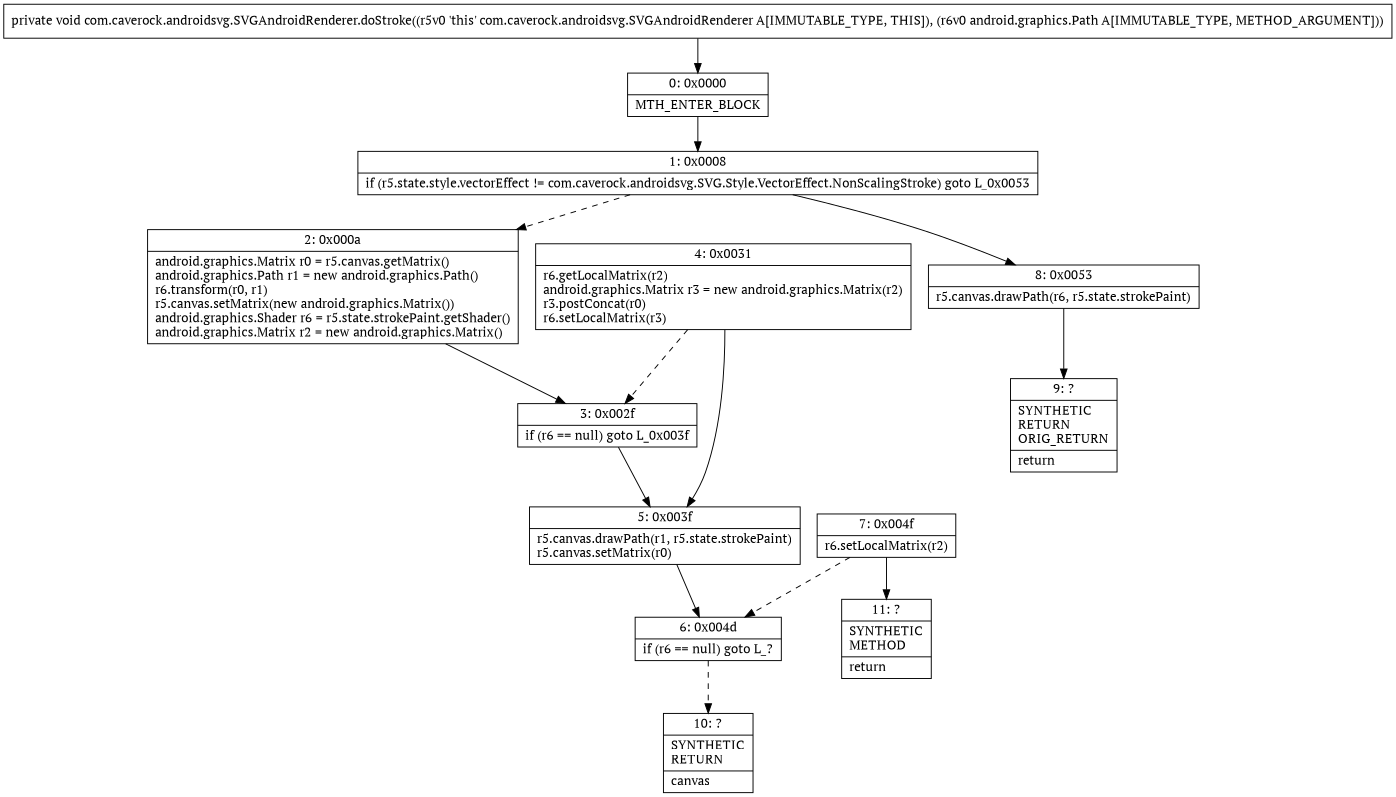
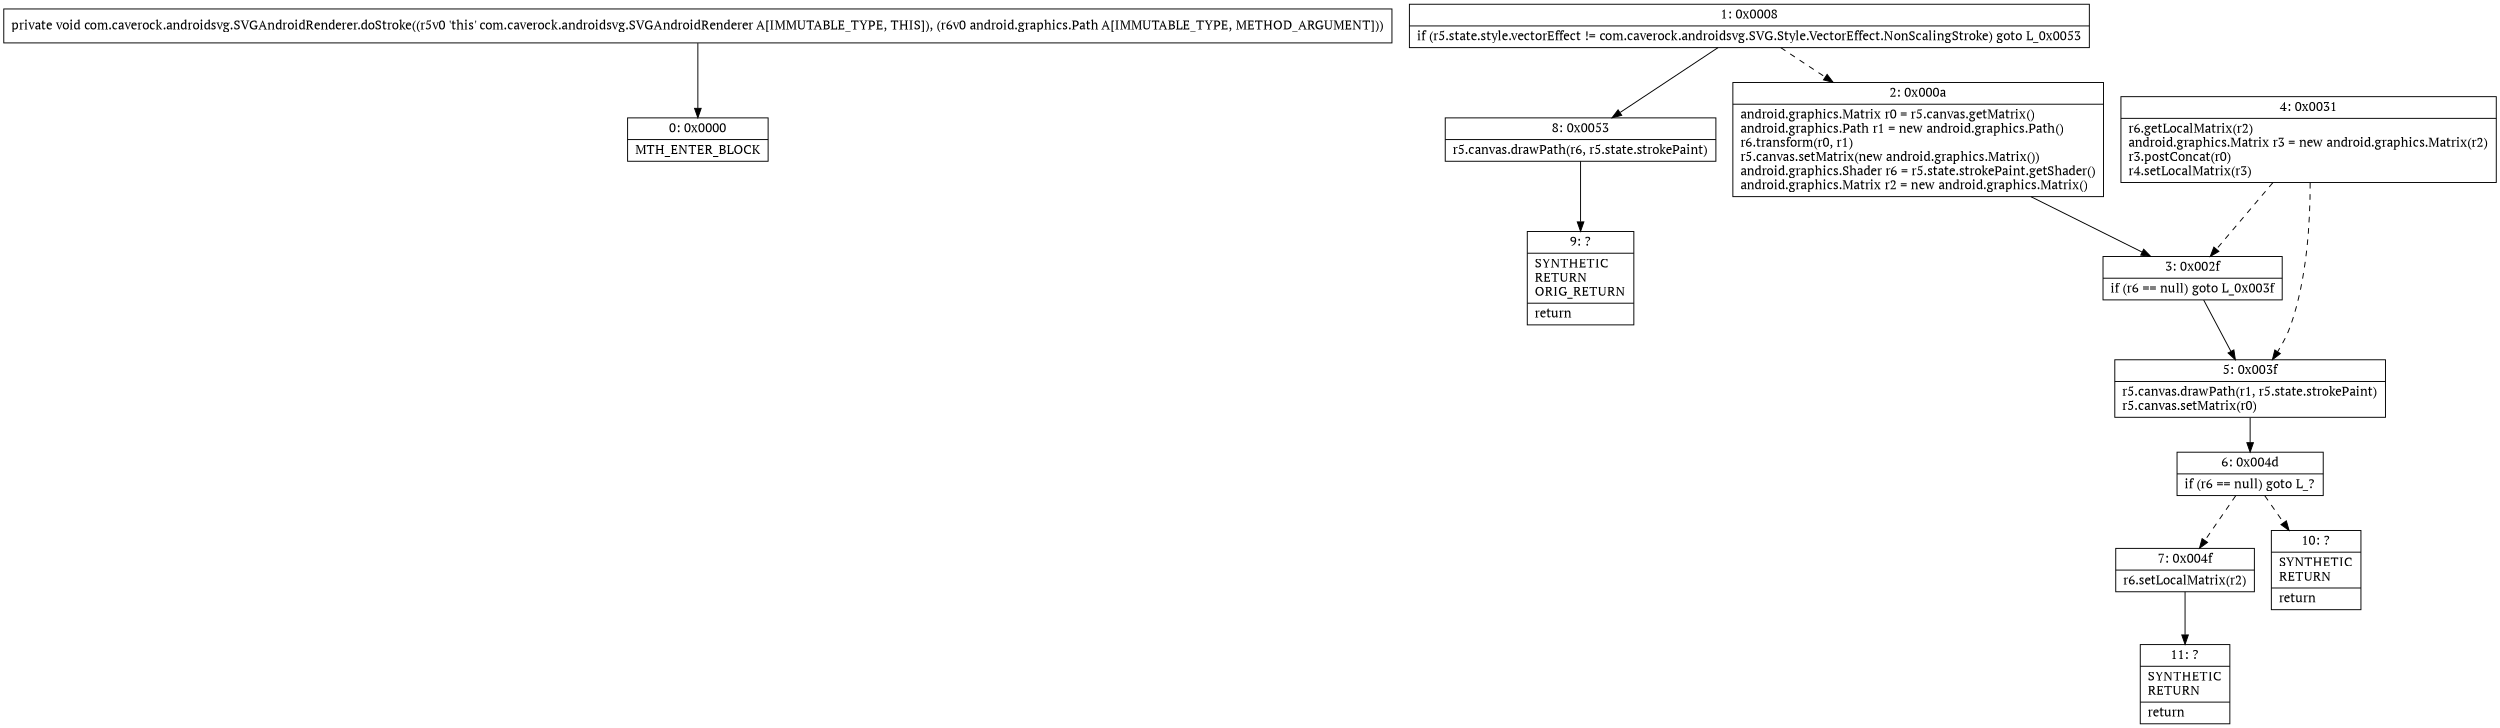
(698, 129) -> none
(605, 318) -> (2190, 171)
(719, 417) -> (2304, 270)
(802, 585) -> (2220, 518)
(878, 646) -> (2174, 691)
(691, 781) -> (2298, 598)
